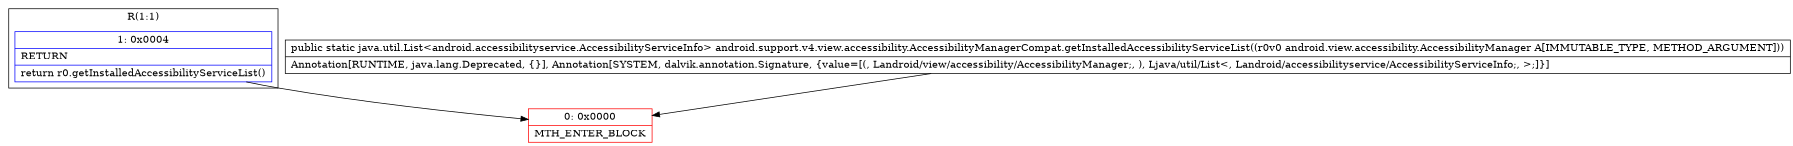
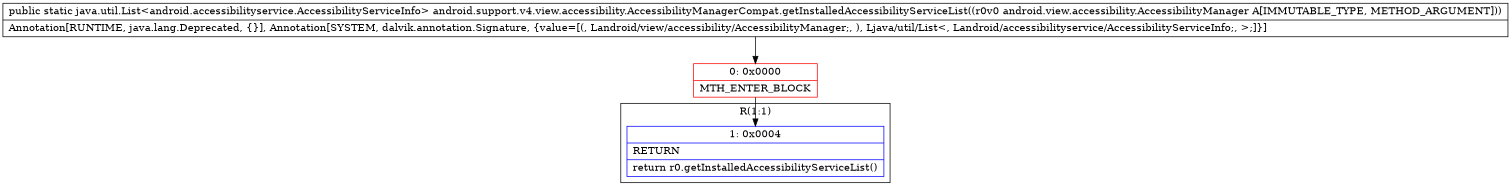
(383, 103) -> (755, 108)
